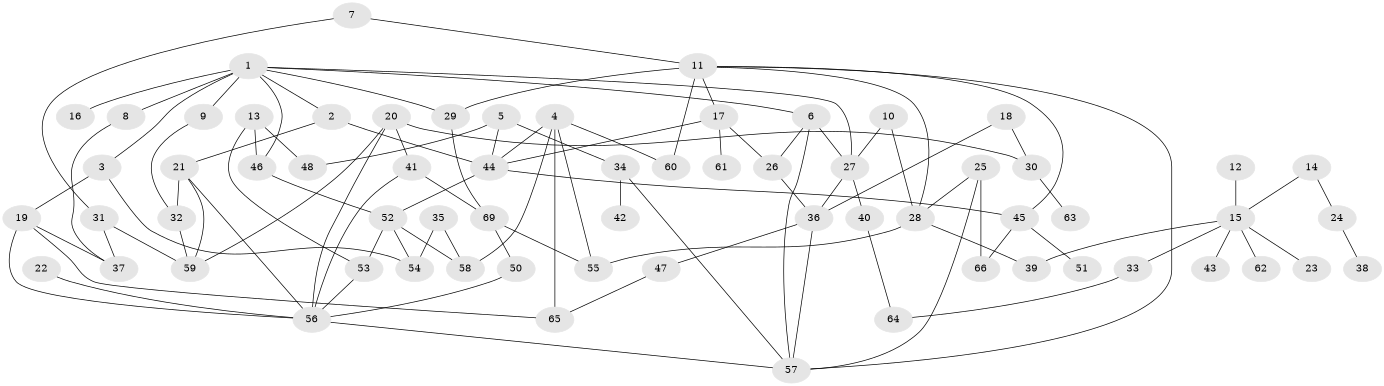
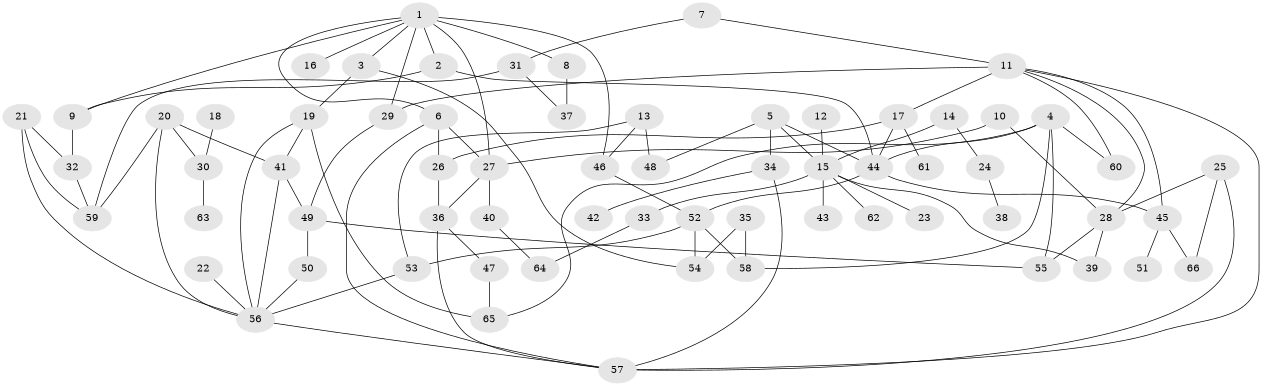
(261, 140) -> (254, 88)
none -> (796, 142)
(910, 168) -> none
(489, 218) -> (308, 218)
(70, 244) -> (295, 142)
